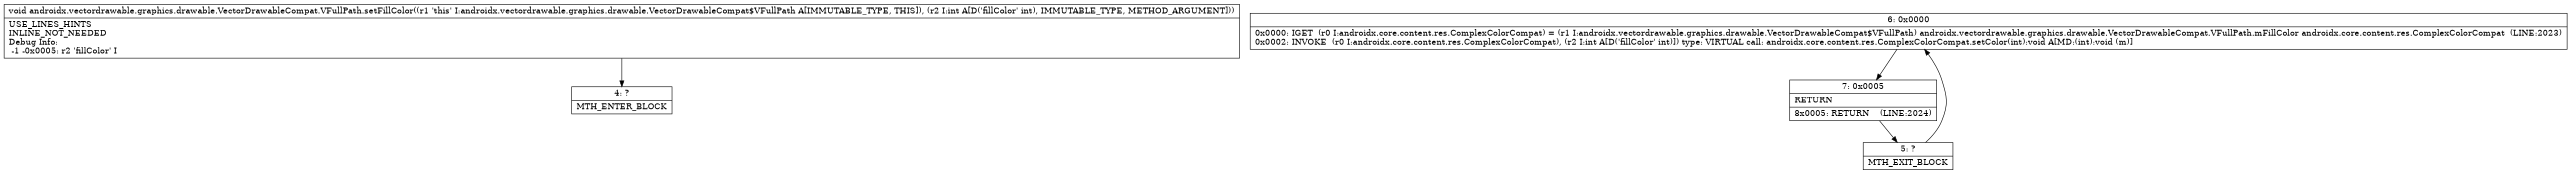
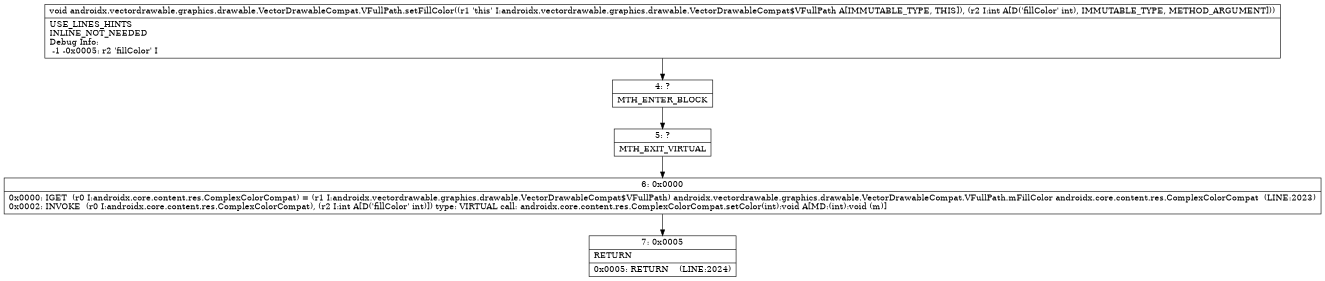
(1863, 114) -> (663, 269)
(1887, 129) -> (663, 115)
(1908, 163) -> (663, 149)
